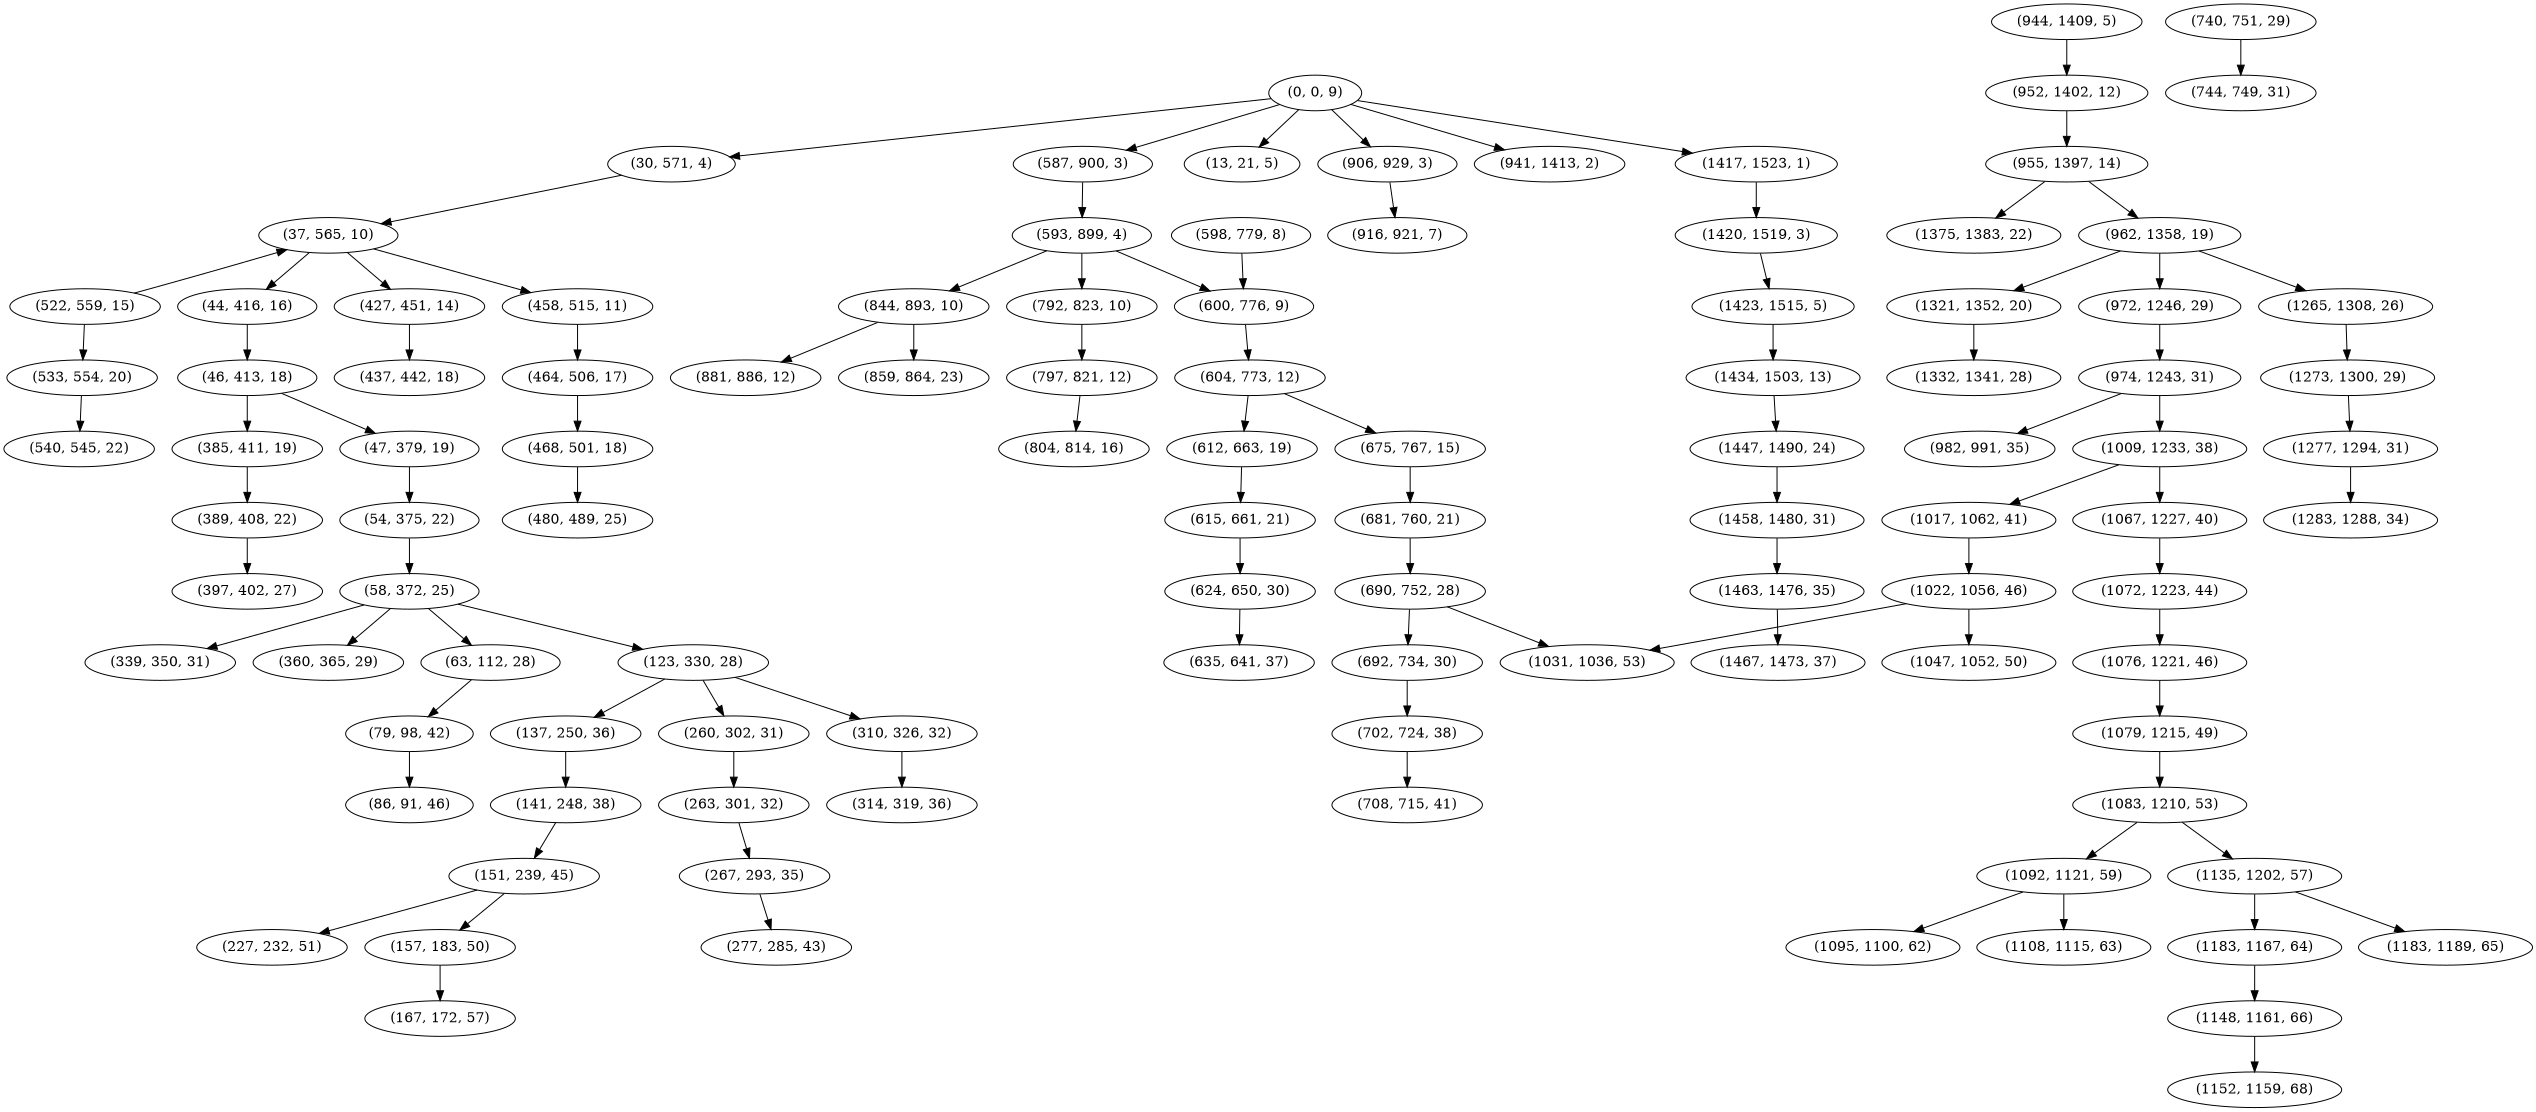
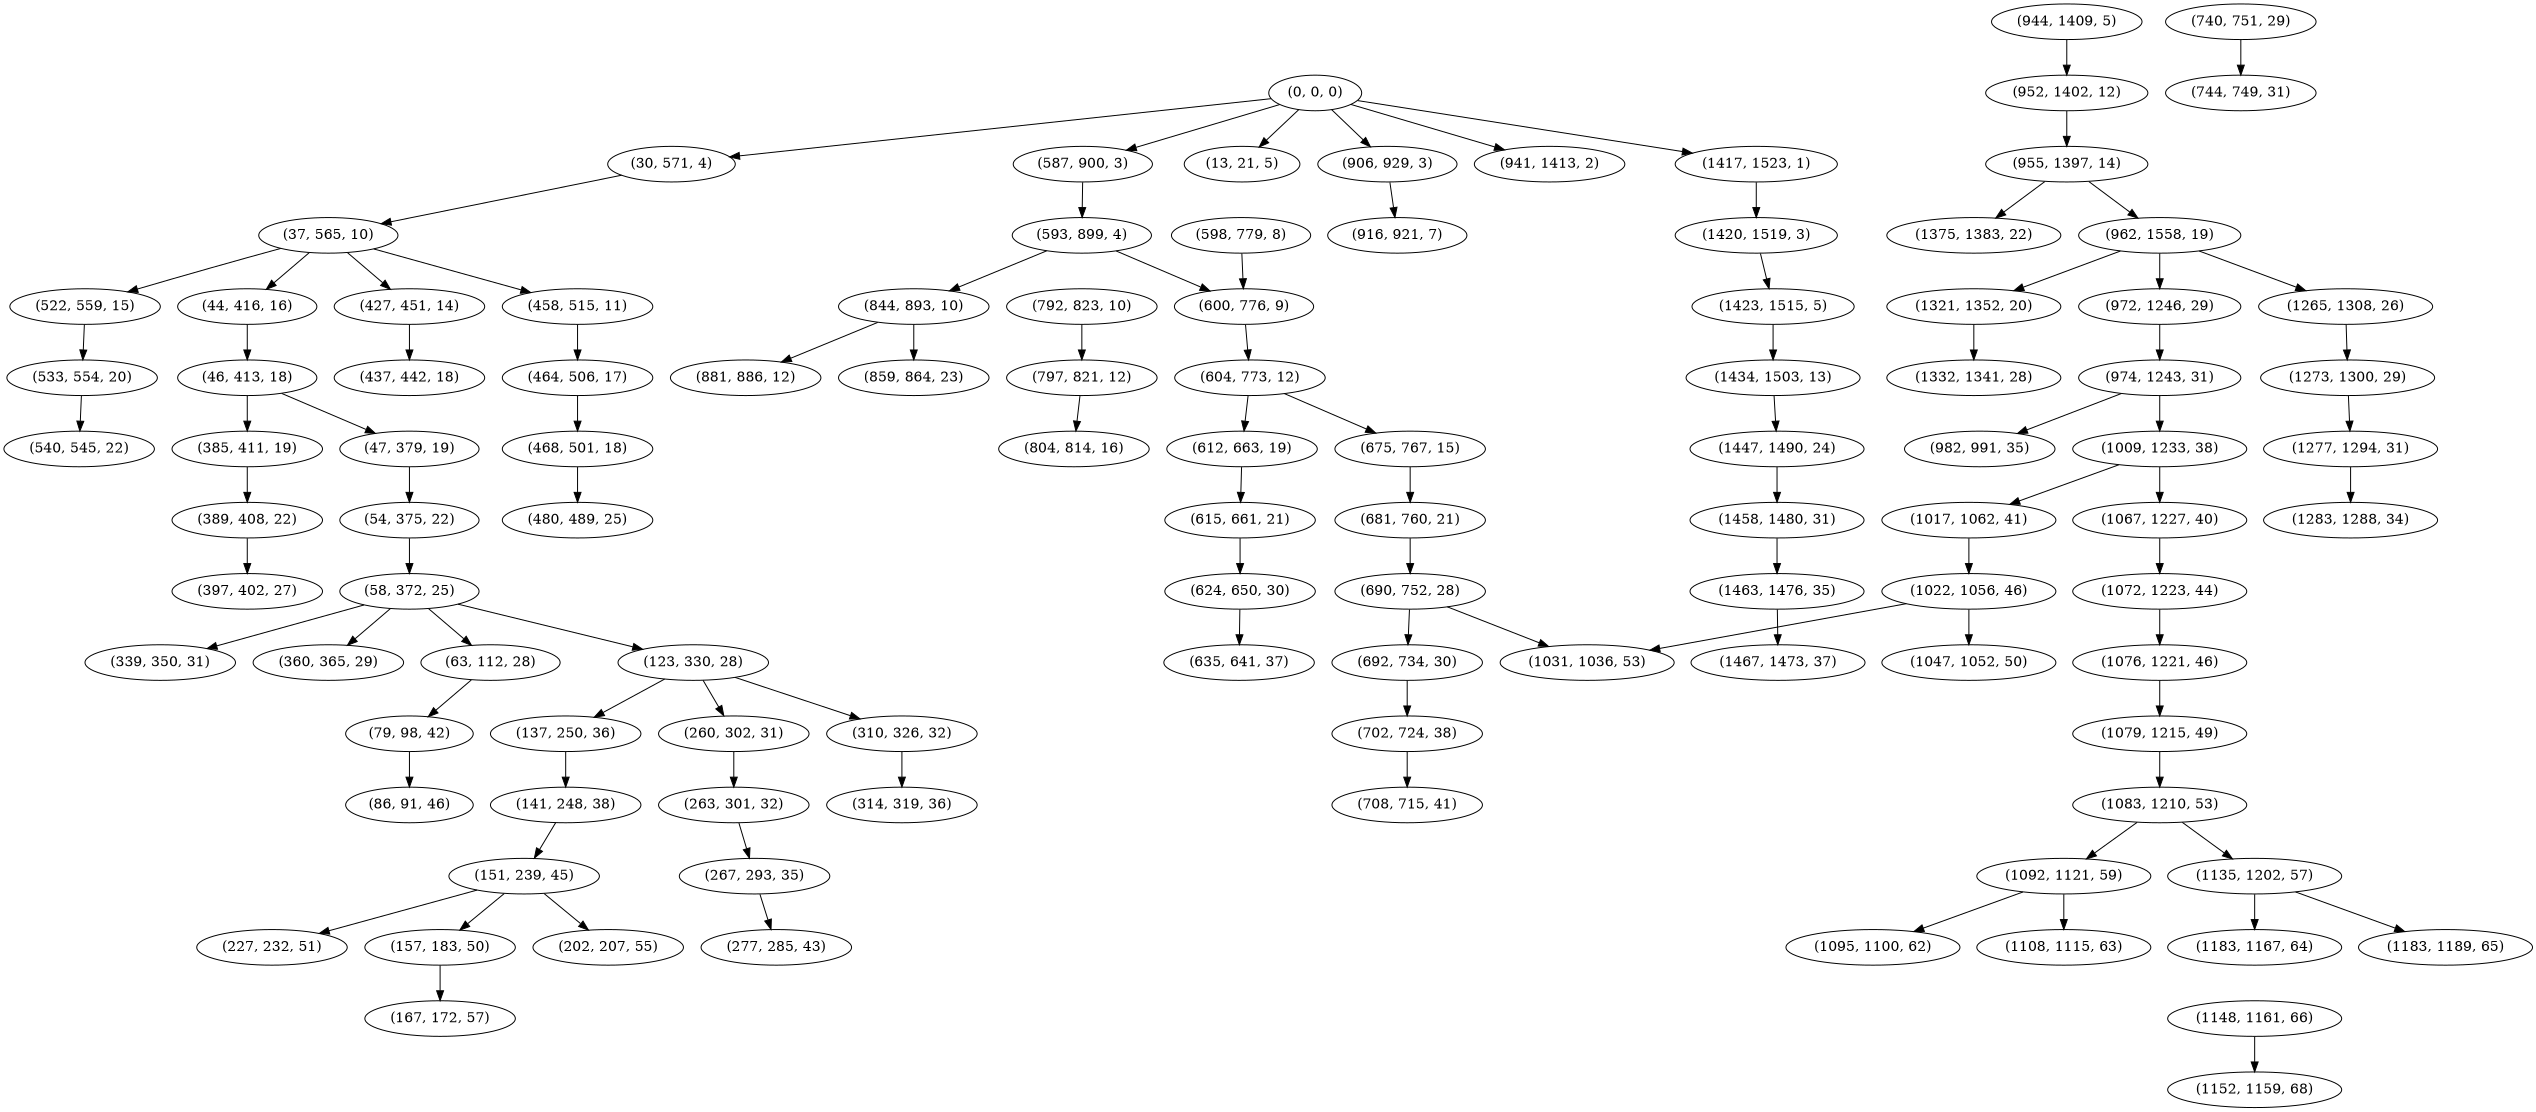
(1315, 93) -> (1315, 93)
(2160, 235) -> (2160, 235)
(1082, 266) -> none
(206, 273) -> (209, 268)
none -> (608, 947)
(2255, 978) -> none
